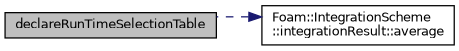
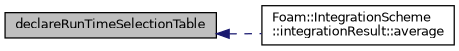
(233, 17) -> (245, 34)
